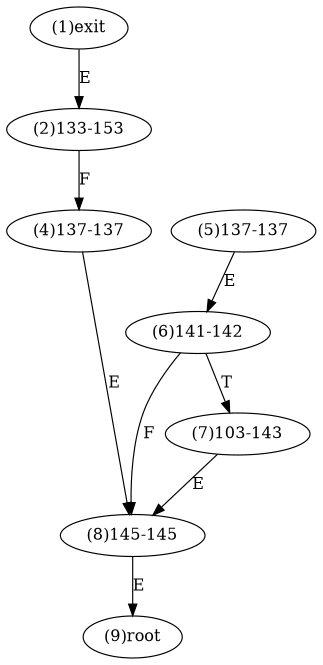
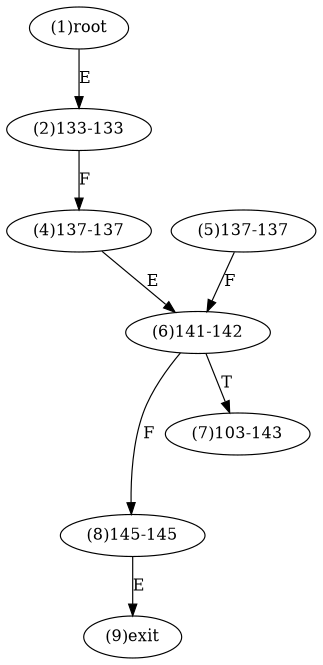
(79, 28) -> (79, 28)
(79, 130) -> (79, 130)
(230, 282) -> (230, 282)
(105, 377) -> (134, 278)
(190, 481) -> none
(133, 637) -> (133, 637)
